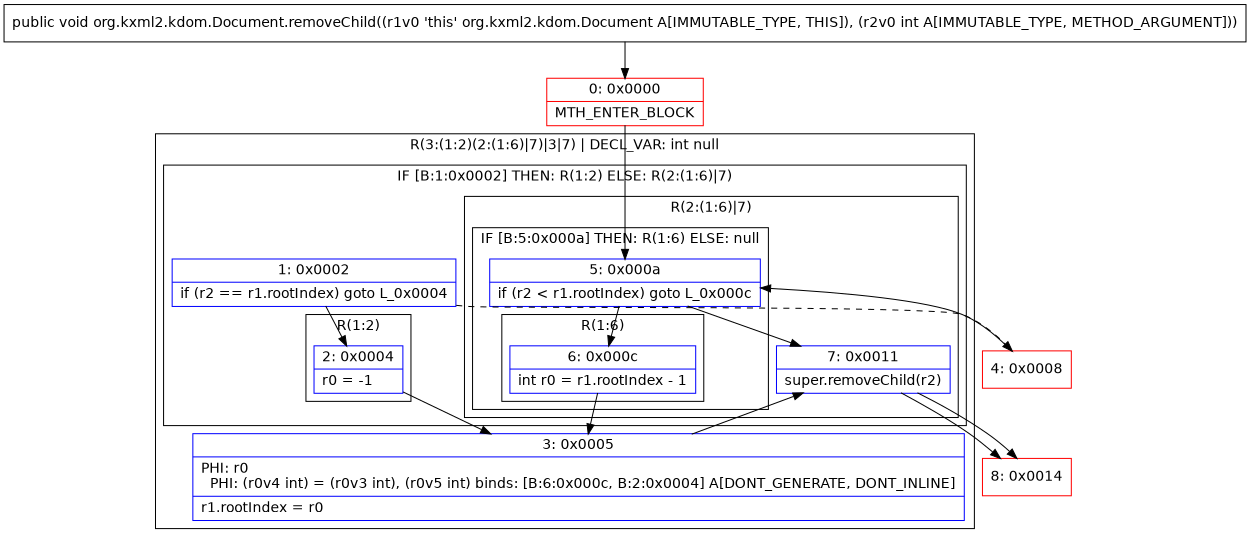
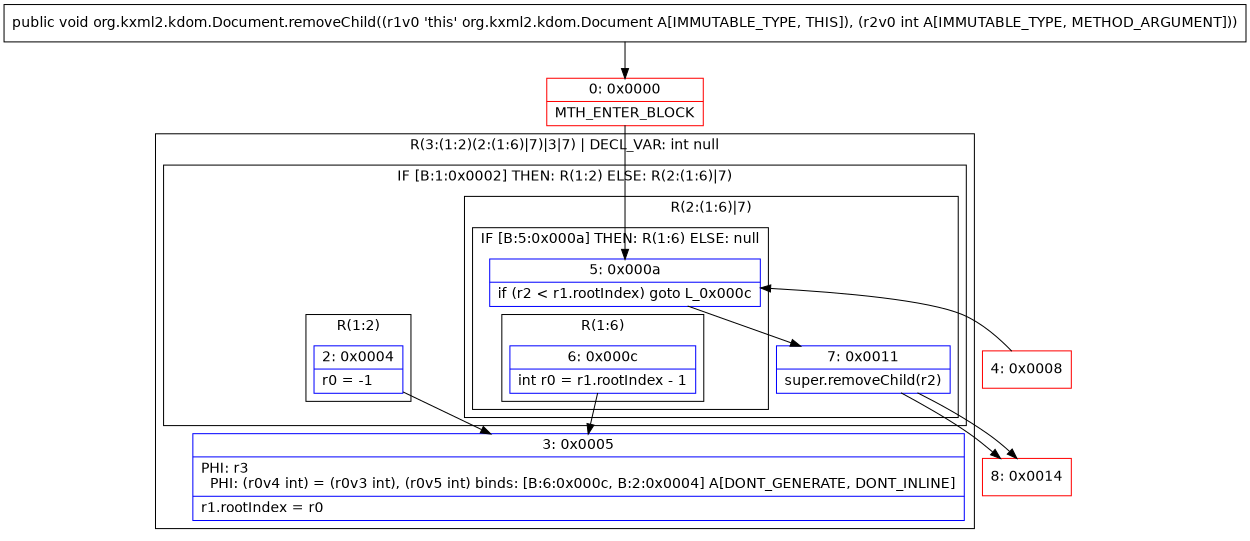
(314, 283) -> none
(615, 321) -> none
(743, 415) -> none
(227, 469) -> (227, 469)
